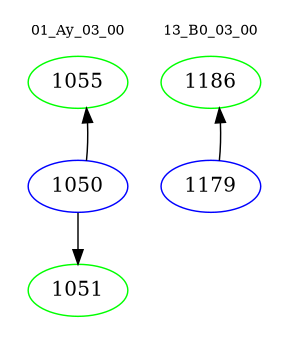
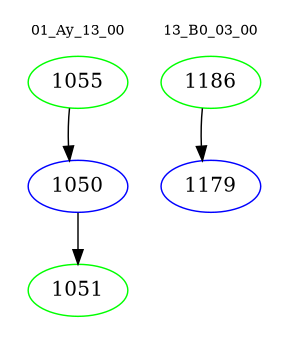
(78, 31) -> (78, 31)
(88, 142) -> (68, 127)
(221, 142) -> (201, 127)
